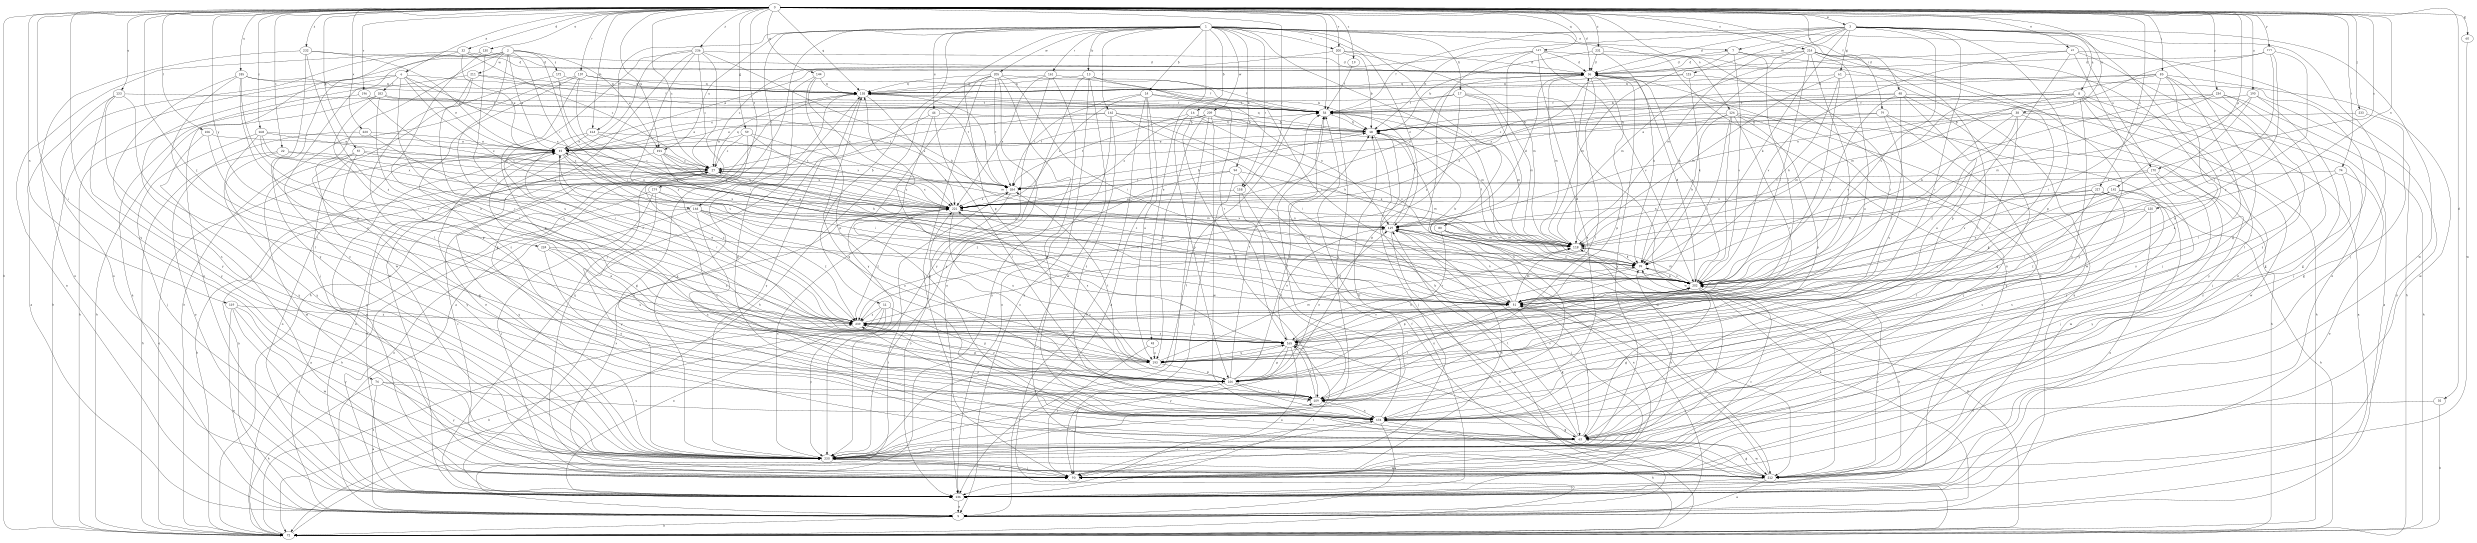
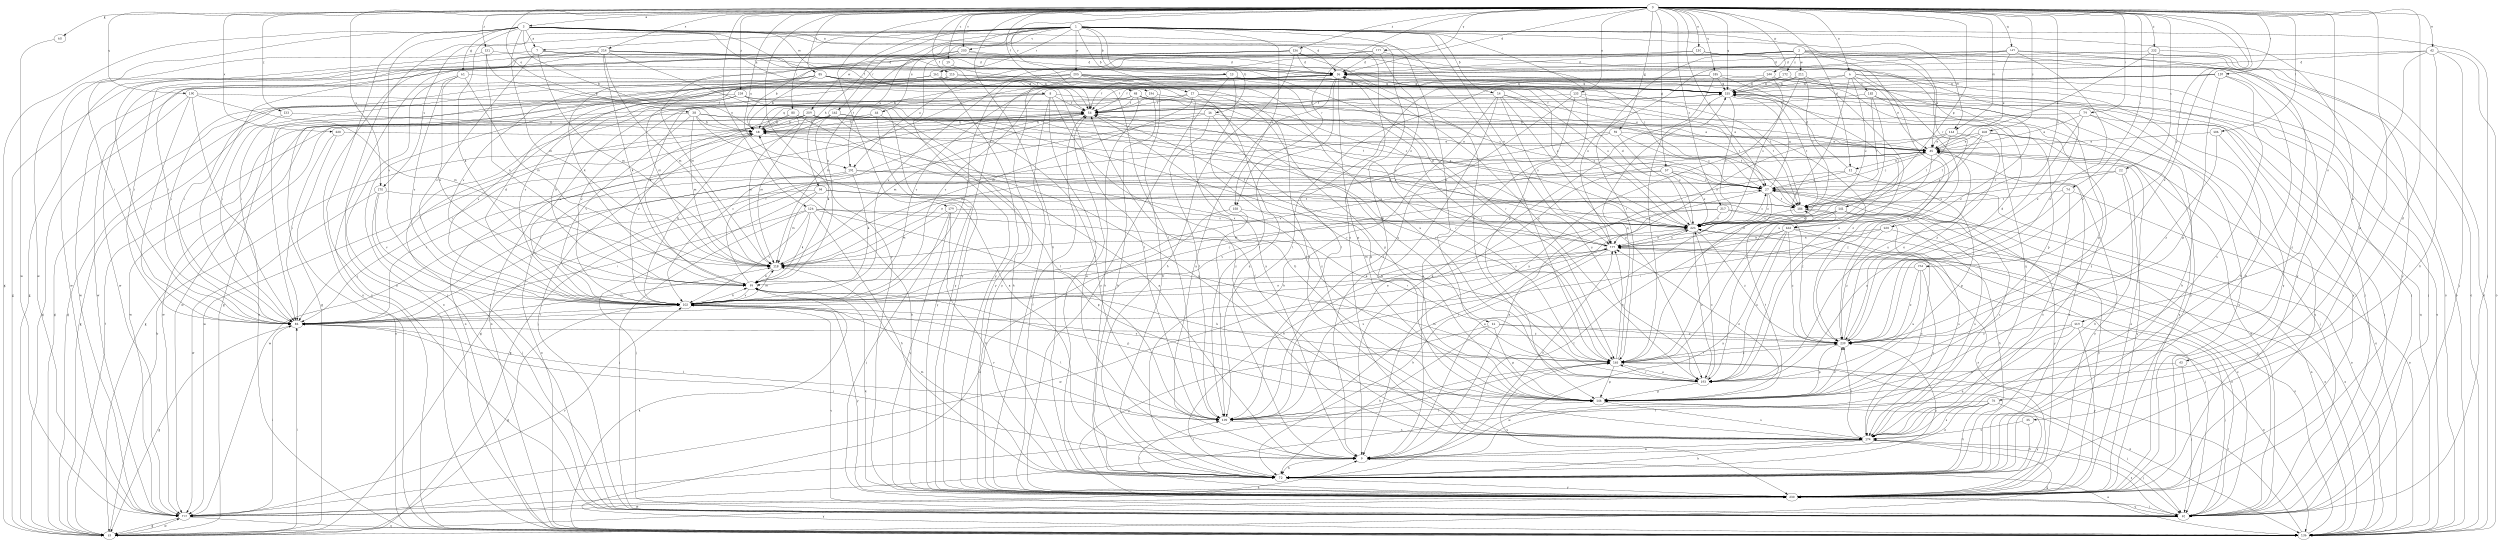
(513, 103) -> (1892, 160)
(1552, 120) -> (775, 122)
none -> (674, 173)
none -> (1535, 487)
